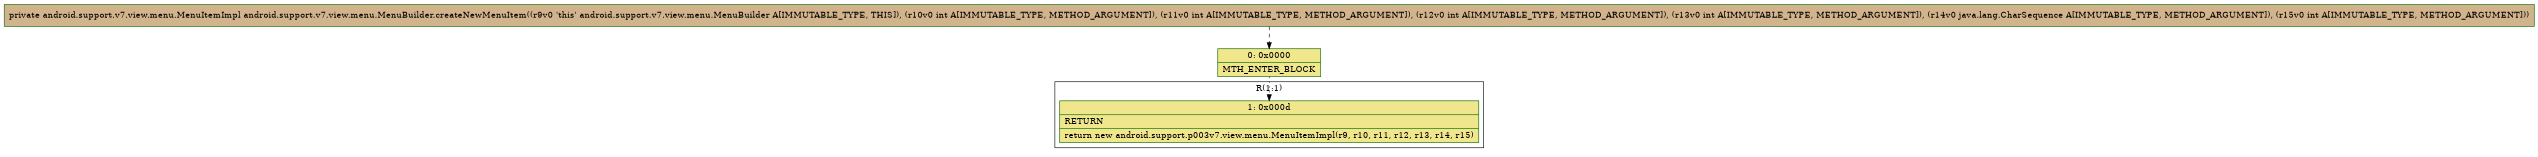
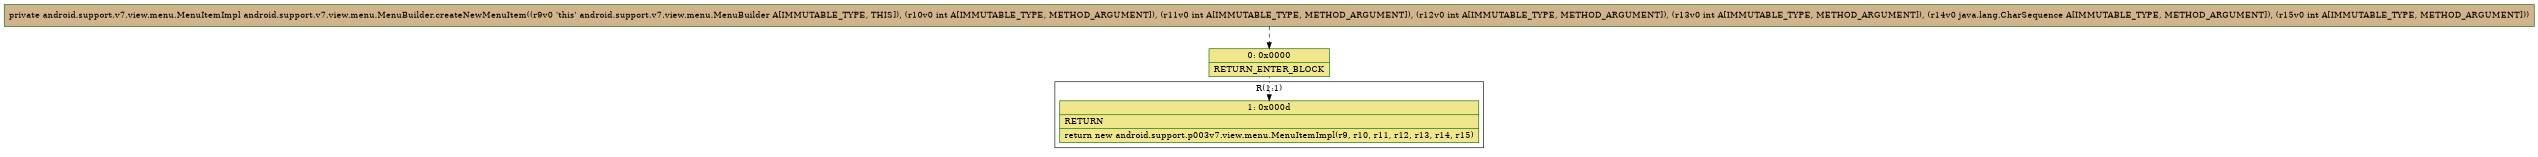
(1269, 69) -> (1269, 69)
